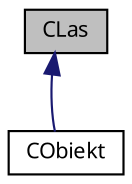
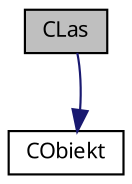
(52, 103) -> (80, 81)
